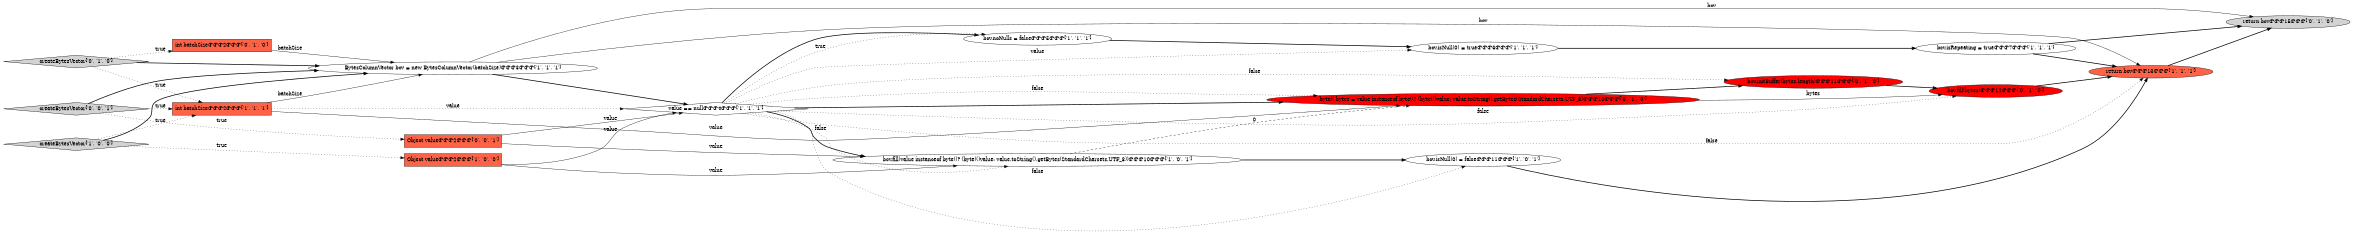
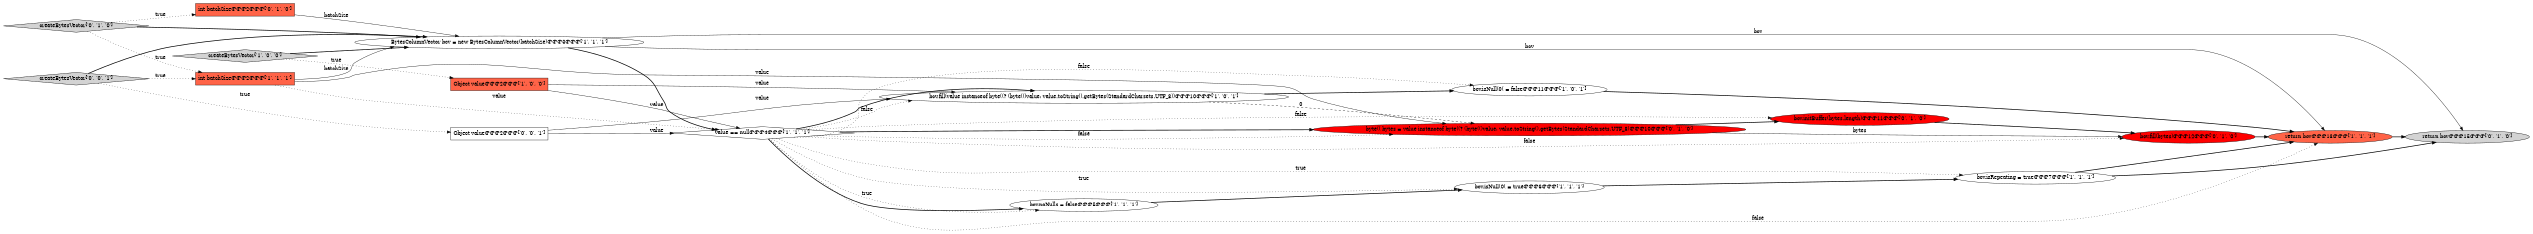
(1038, 52) -> (1084, 179)
(144, 128) -> none
(453, 141) -> (499, 134)
none -> (1366, 171)
